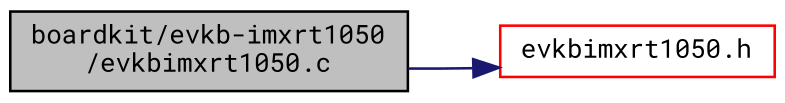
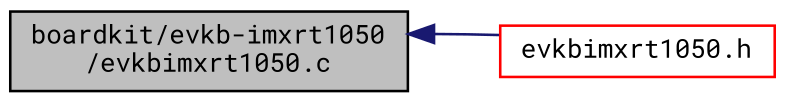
(441, 69) -> (467, 34)
